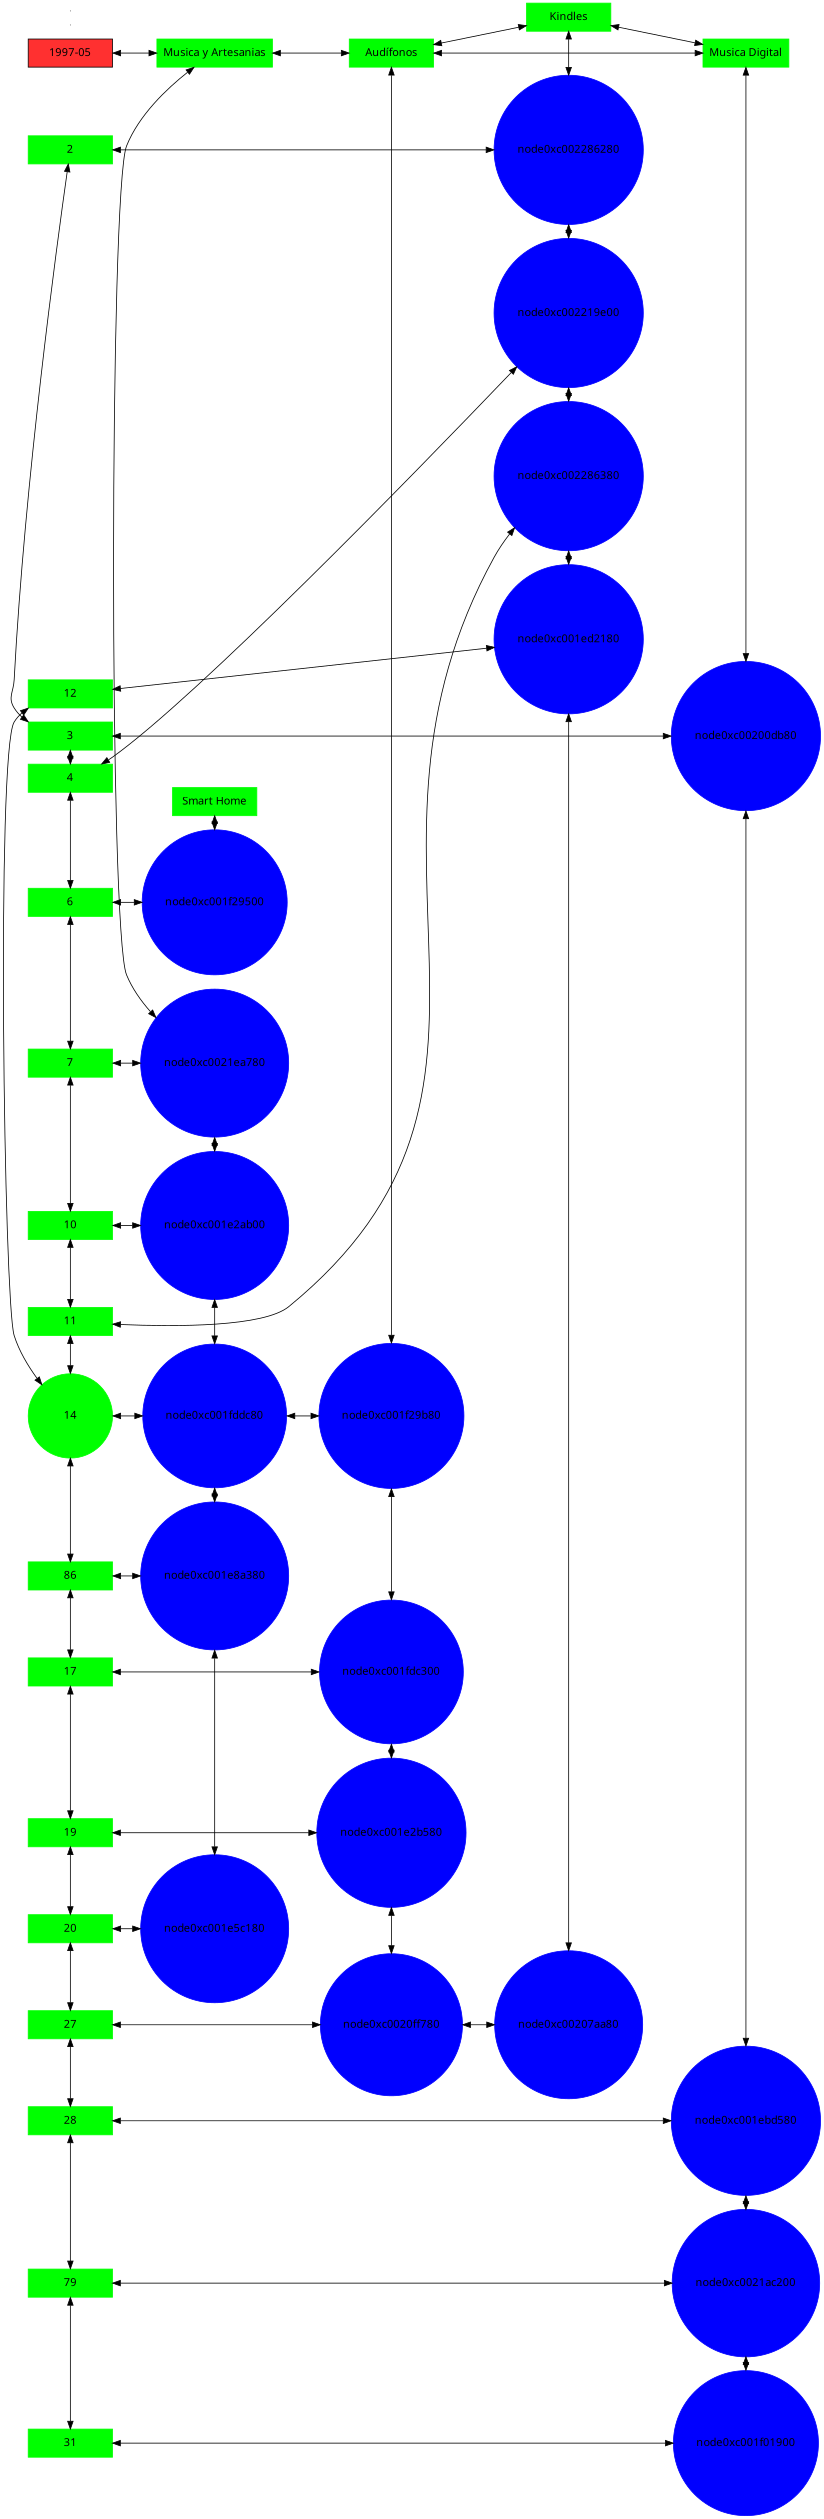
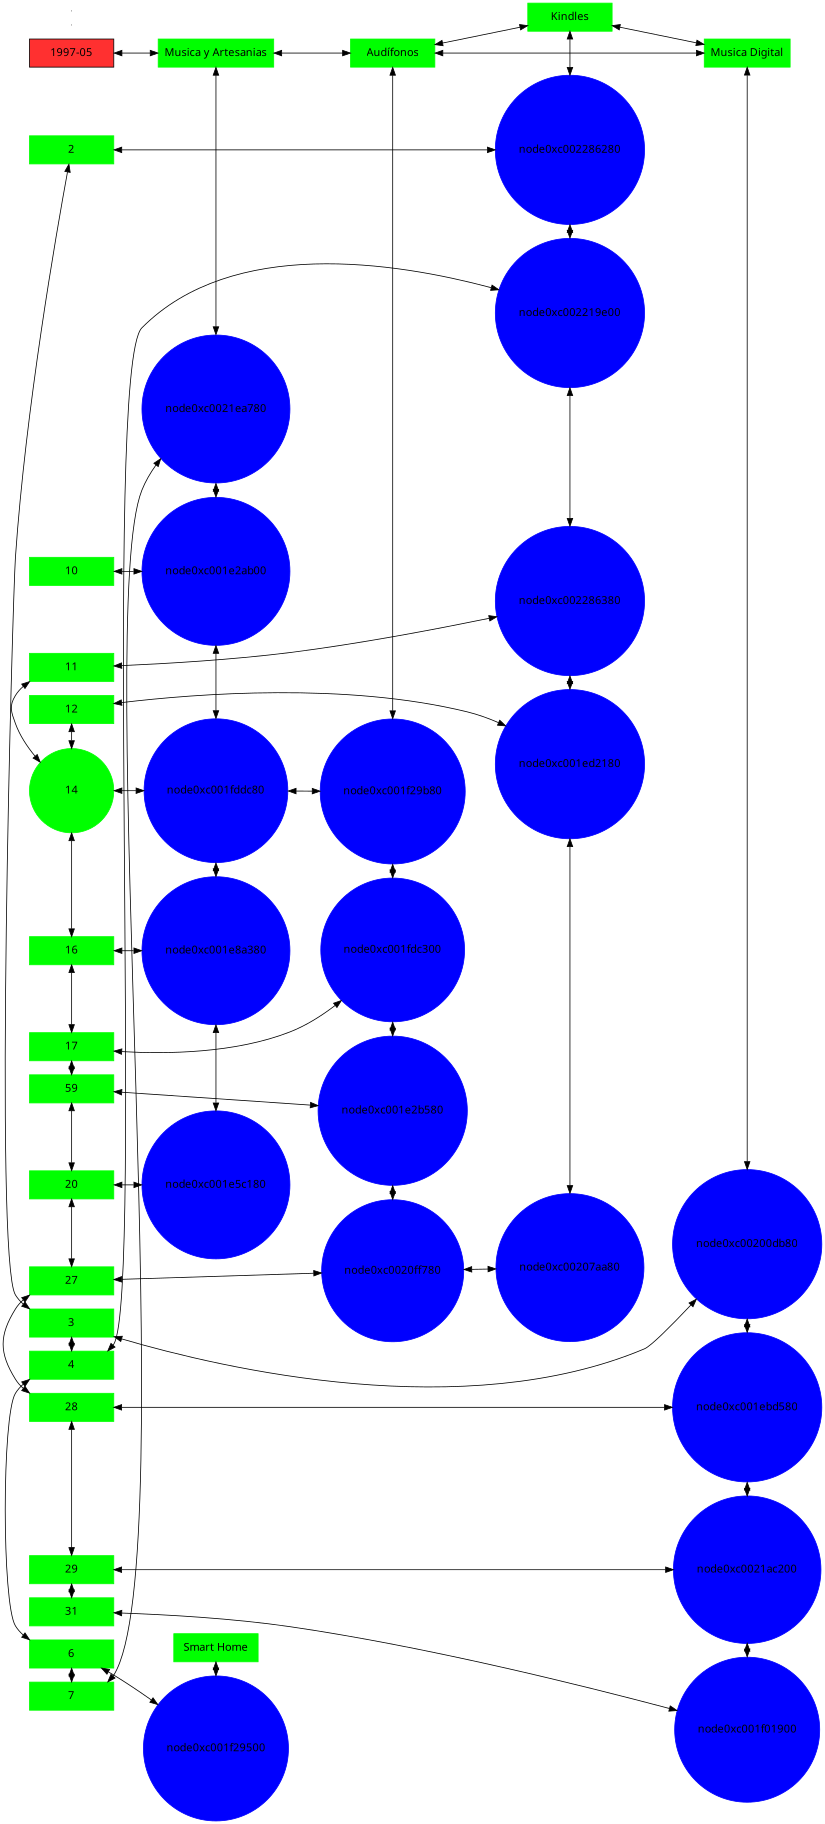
(70, 1144) -> none
(70, 1273) -> none
(70, 1576) -> (72, 951)
(70, 1833) -> (72, 1089)
(70, 2283) -> (72, 1570)
